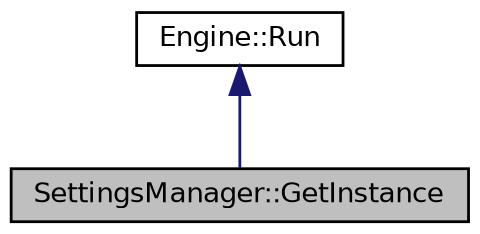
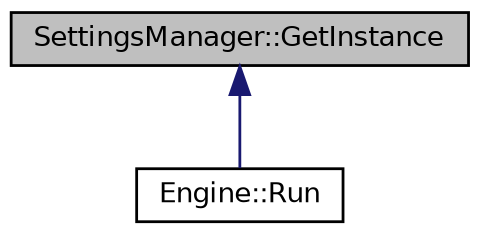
(240, 132) -> (240, 132)
